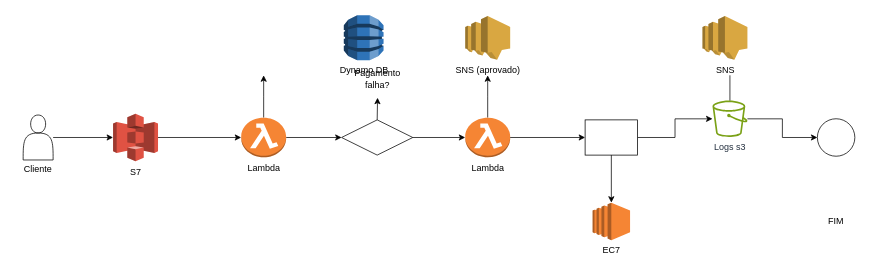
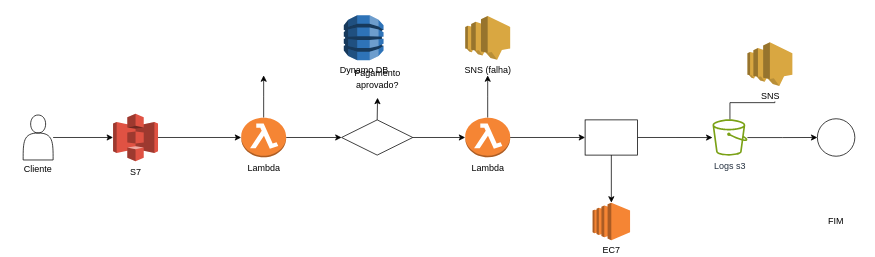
(725, 38) -> (770, 64)
(488, 70) -> (488, 70)
(378, 79) -> (378, 79)
(730, 119) -> (730, 138)
